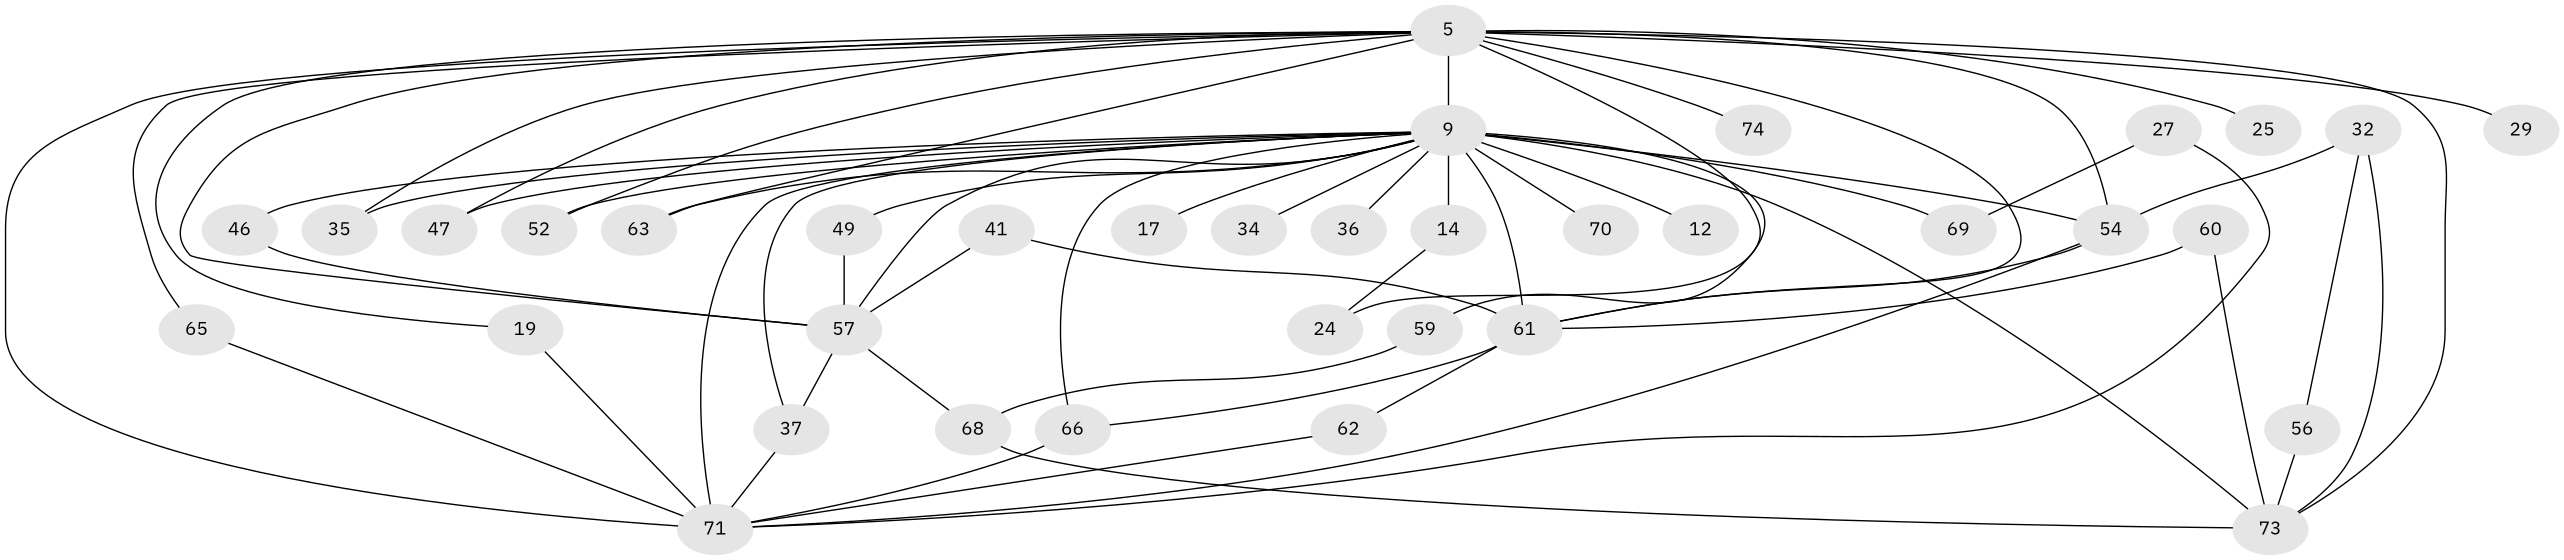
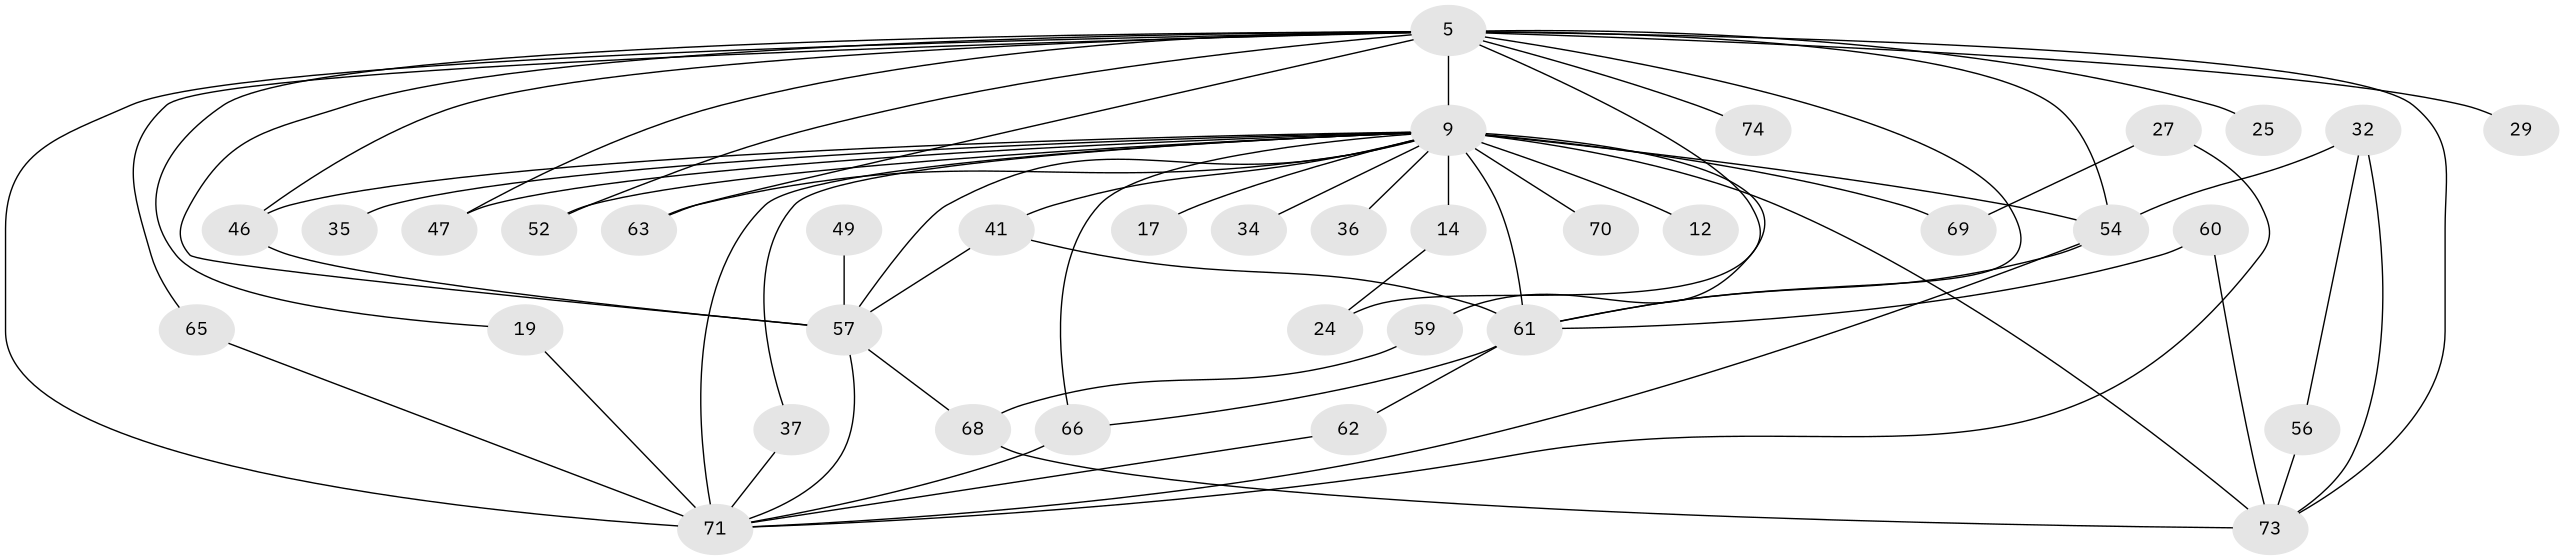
(874, 64) -> (764, 62)
(1034, 180) -> (1220, 174)
(818, 380) -> (838, 460)
